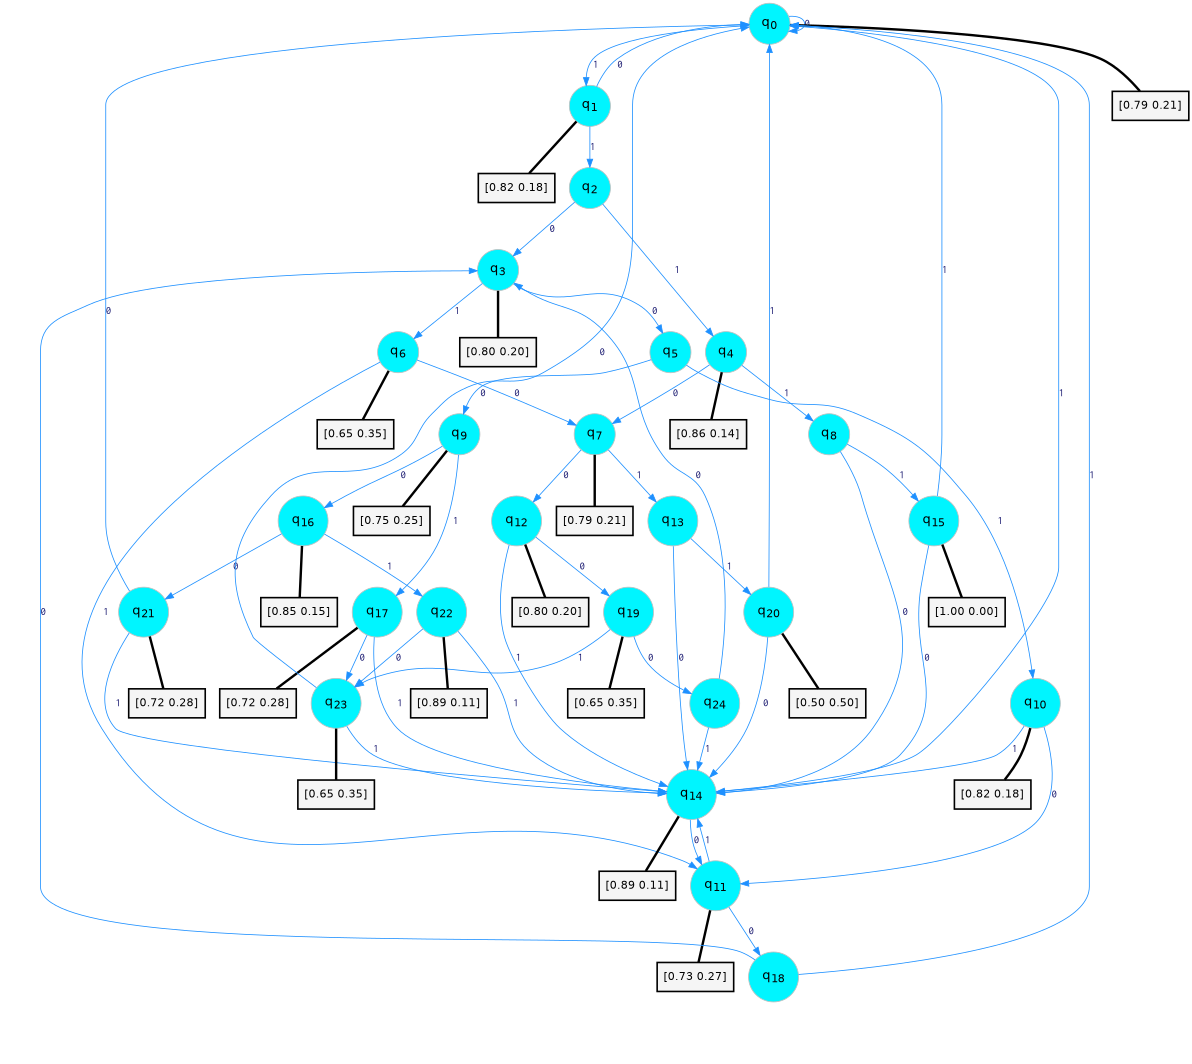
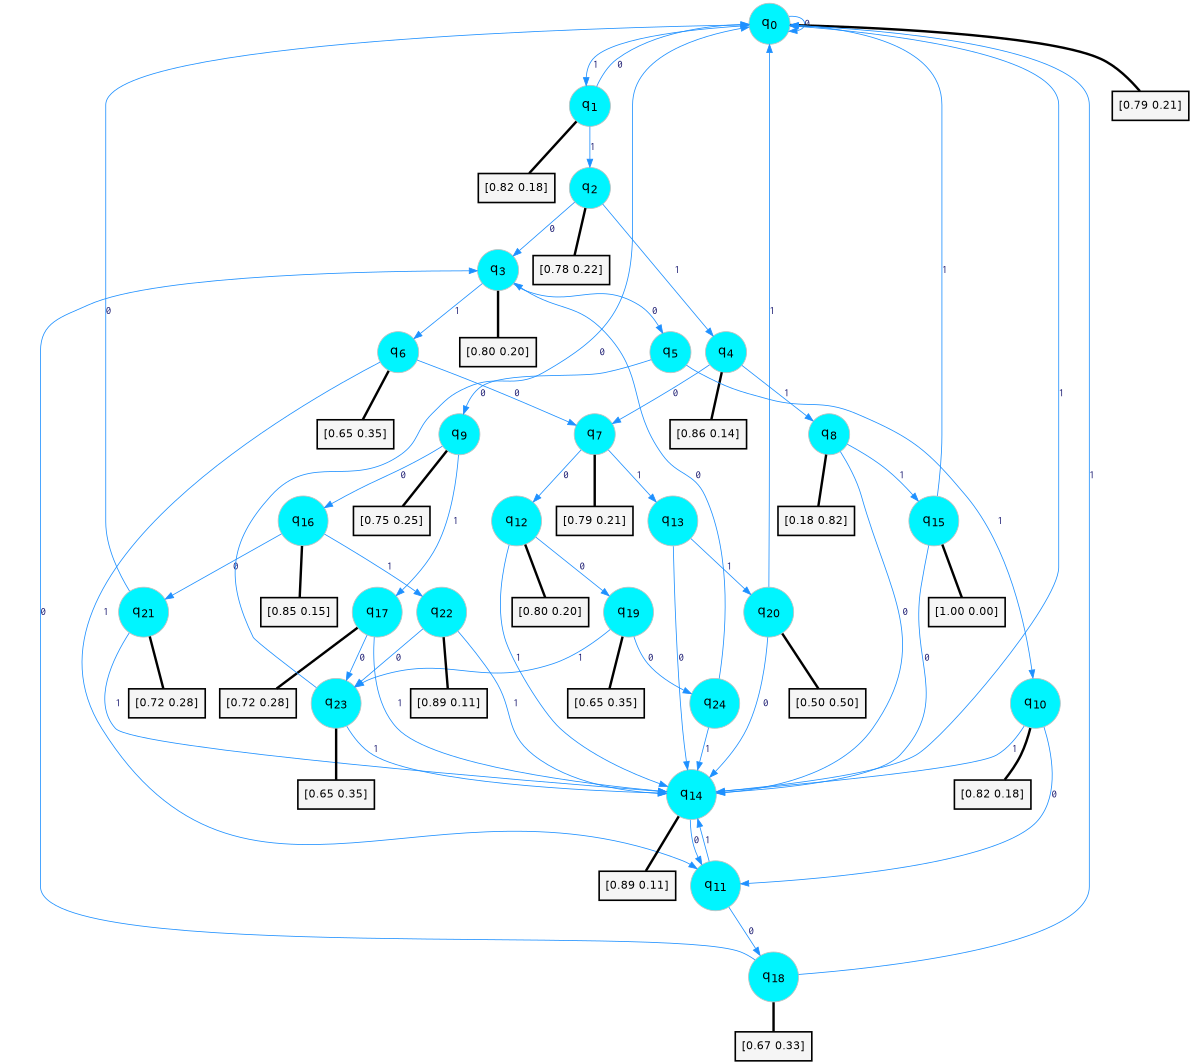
none -> (571, 270)
none -> (816, 521)
(695, 977) -> none
none -> (774, 1046)
